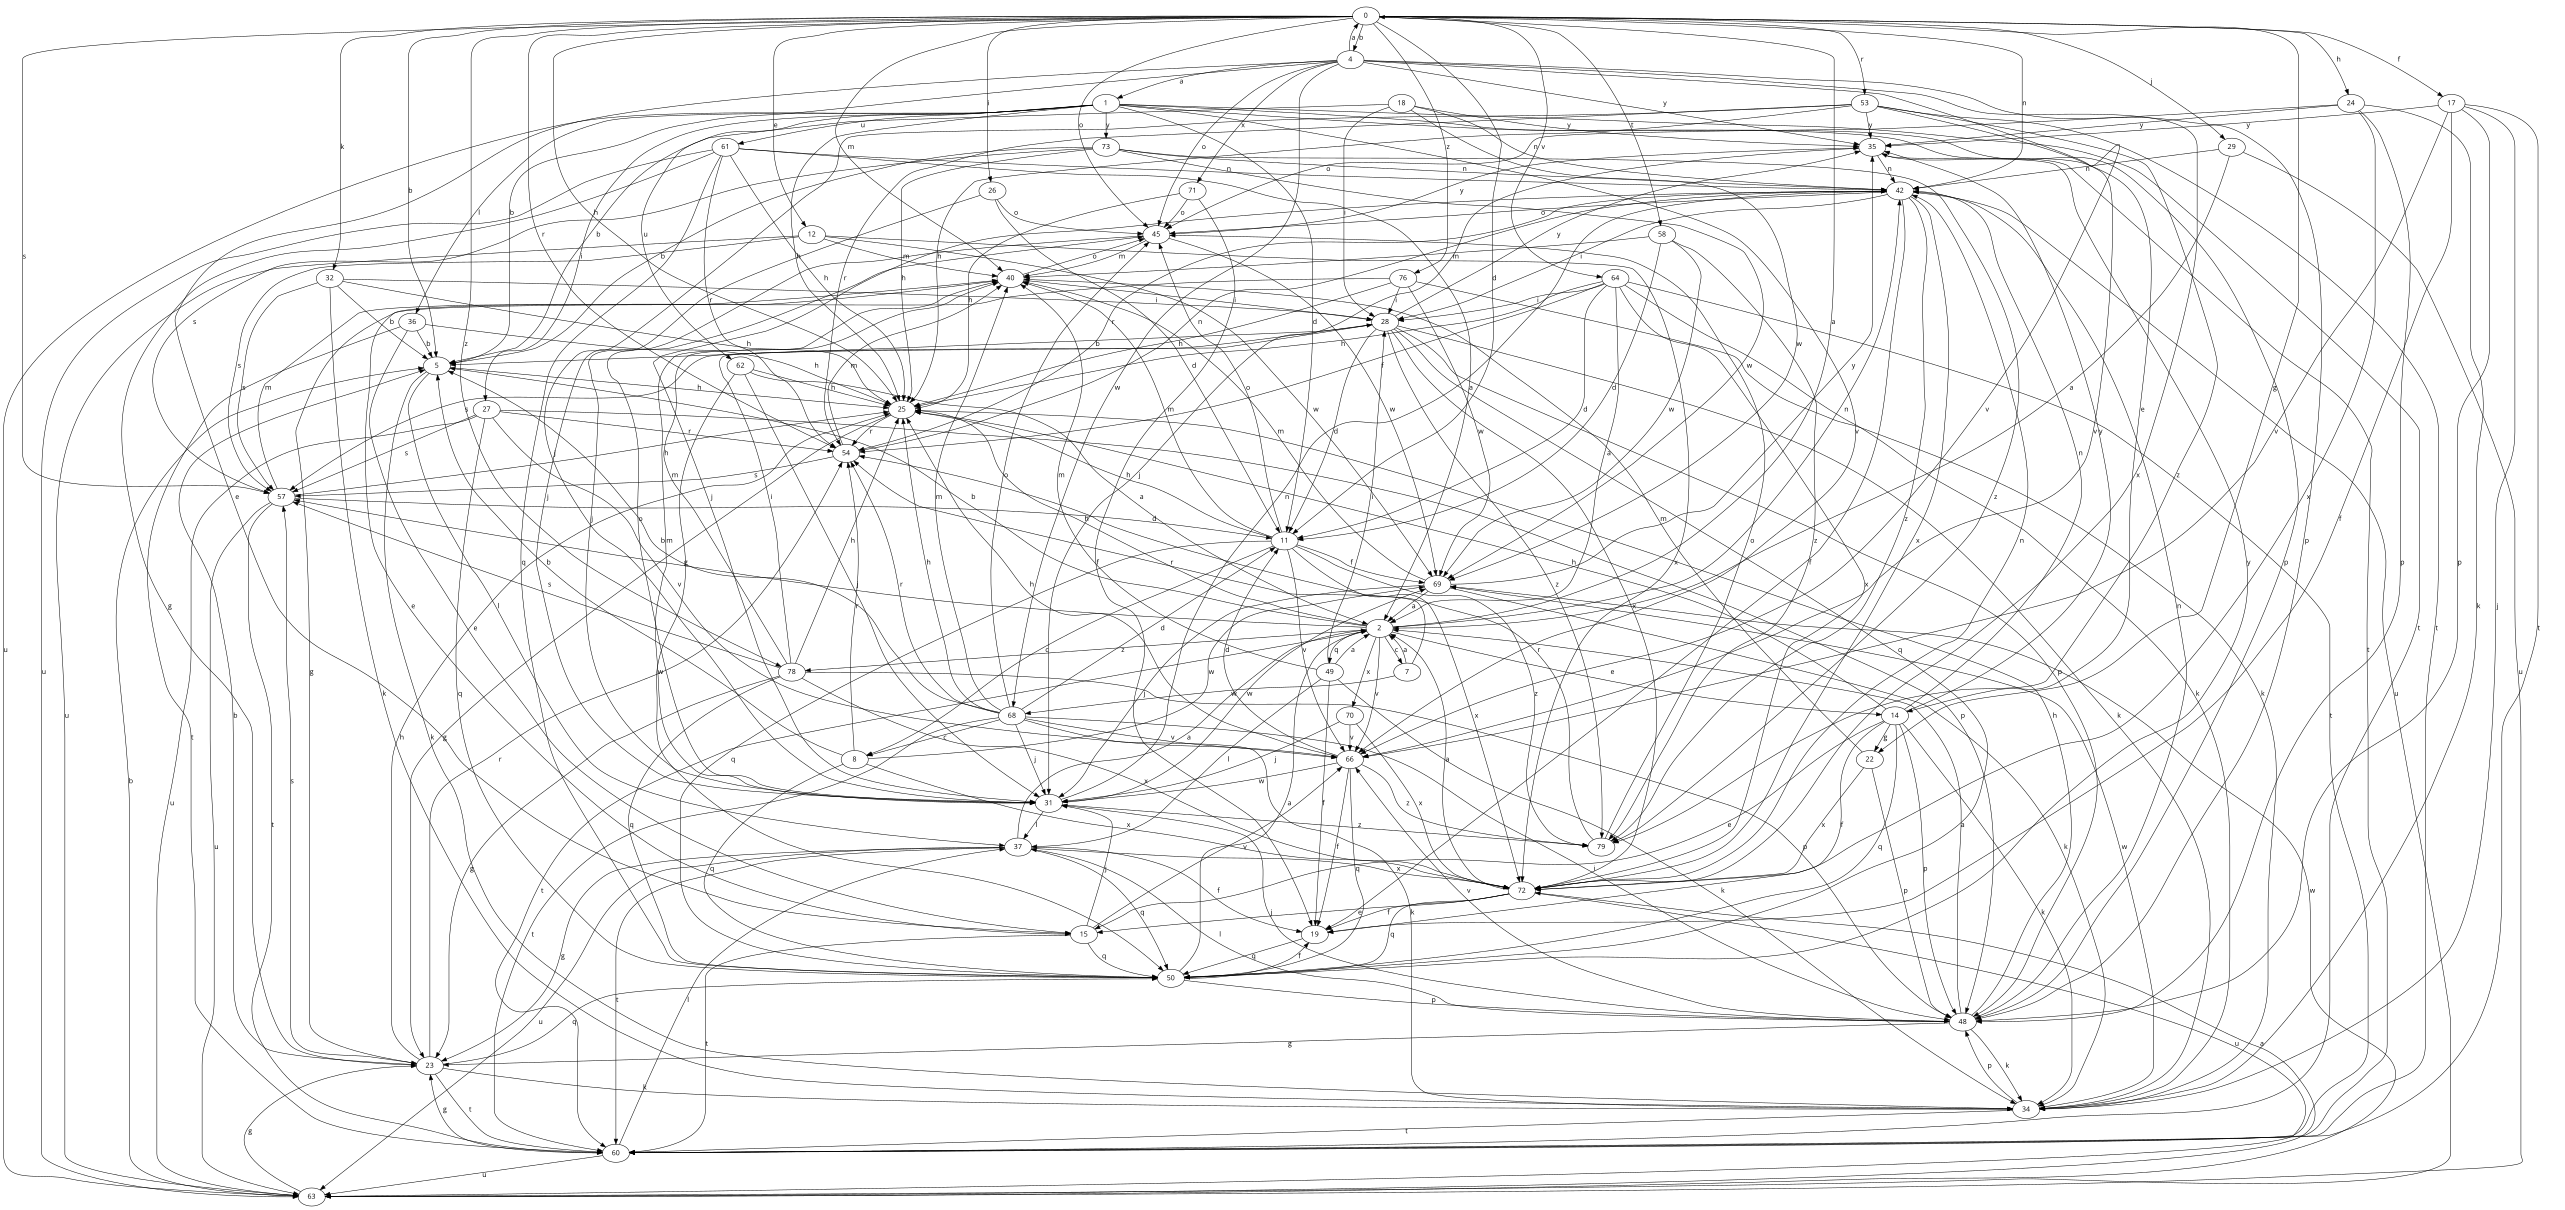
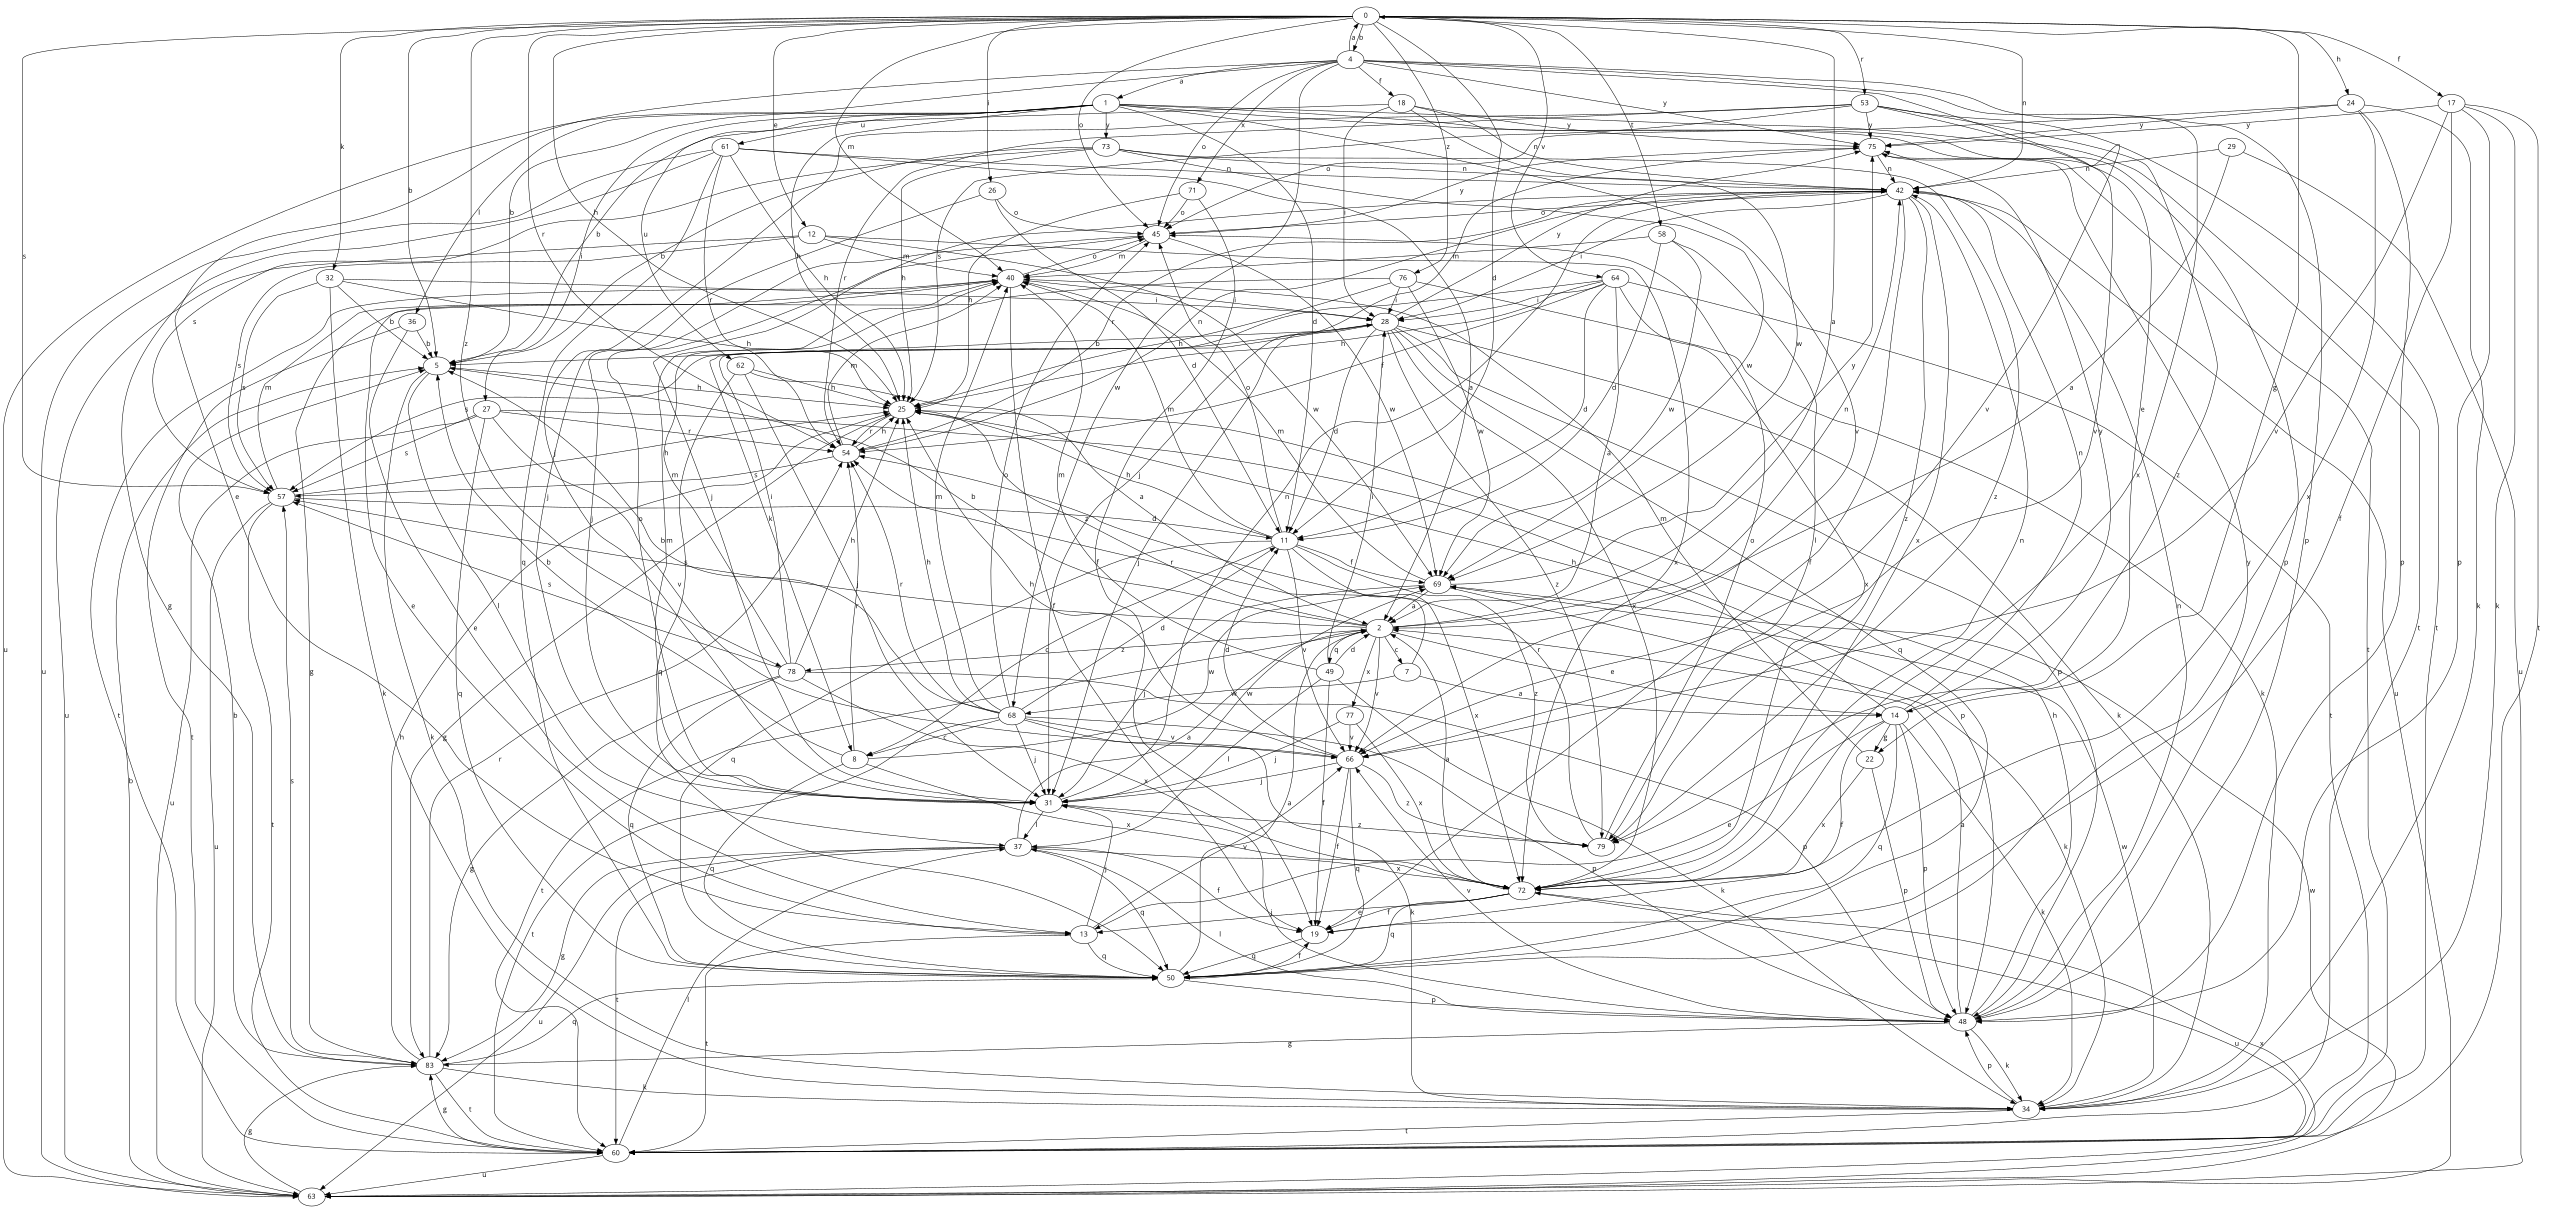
(1814, 21) -> none
none -> (1374, 80)
(1872, 147) -> (1872, 147)
(939, 257) -> (939, 257)
(601, 345) -> (874, 434)
none -> (1167, 513)
(1087, 519) -> (1087, 519)
none -> (105, 530)
(1816, 541) -> (1816, 541)
(686, 563) -> (686, 563)
(2498, 607) -> (2498, 607)
(2142, 632) -> (1215, 341)
none -> (1067, 648)
(1402, 649) -> (1646, 710)
(1353, 650) -> (1353, 650)
(660, 672) -> (660, 672)
(1350, 716) -> (1350, 716)
(1261, 781) -> (1261, 781)
(1595, 869) -> (1595, 869)
(1084, 935) -> (1084, 935)
(2262, 1044) -> (2262, 1044)
(430, 1066) -> (430, 1066)
